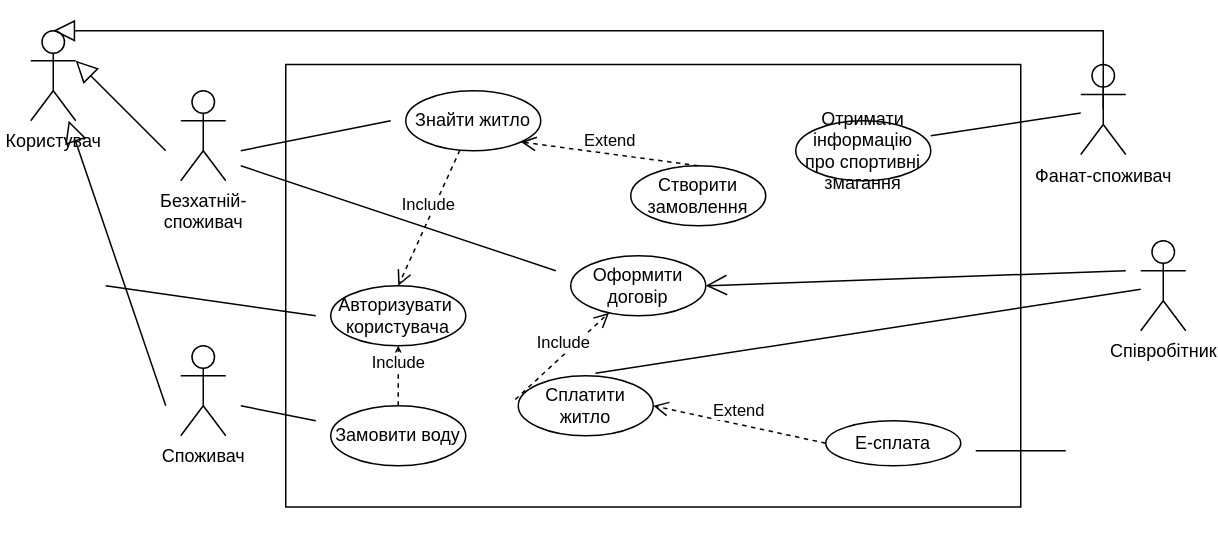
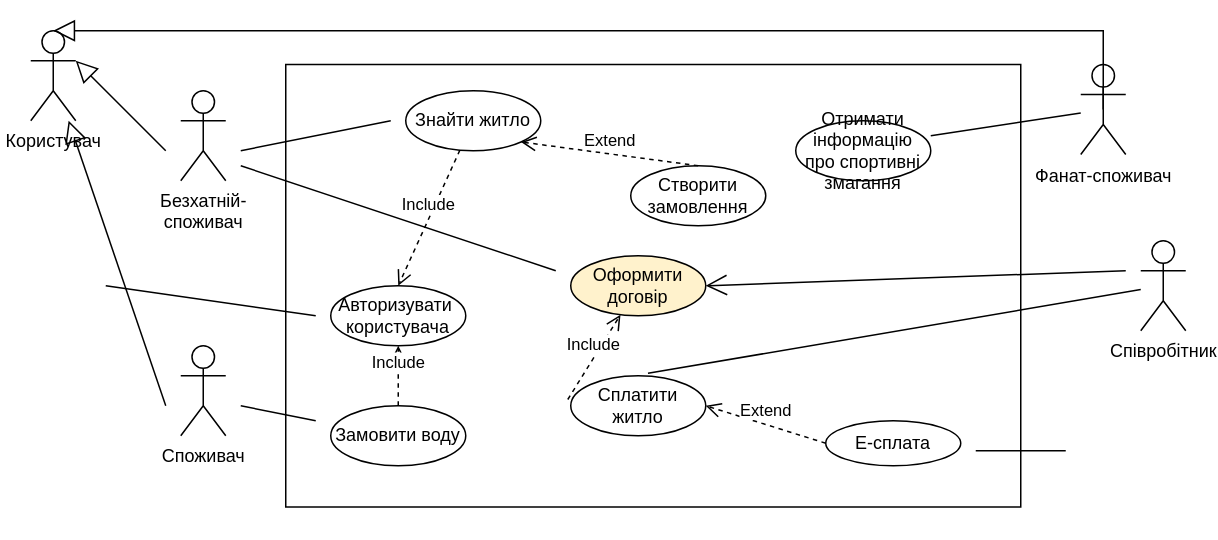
(638, 286) -> (638, 286)
(586, 406) -> (638, 406)
